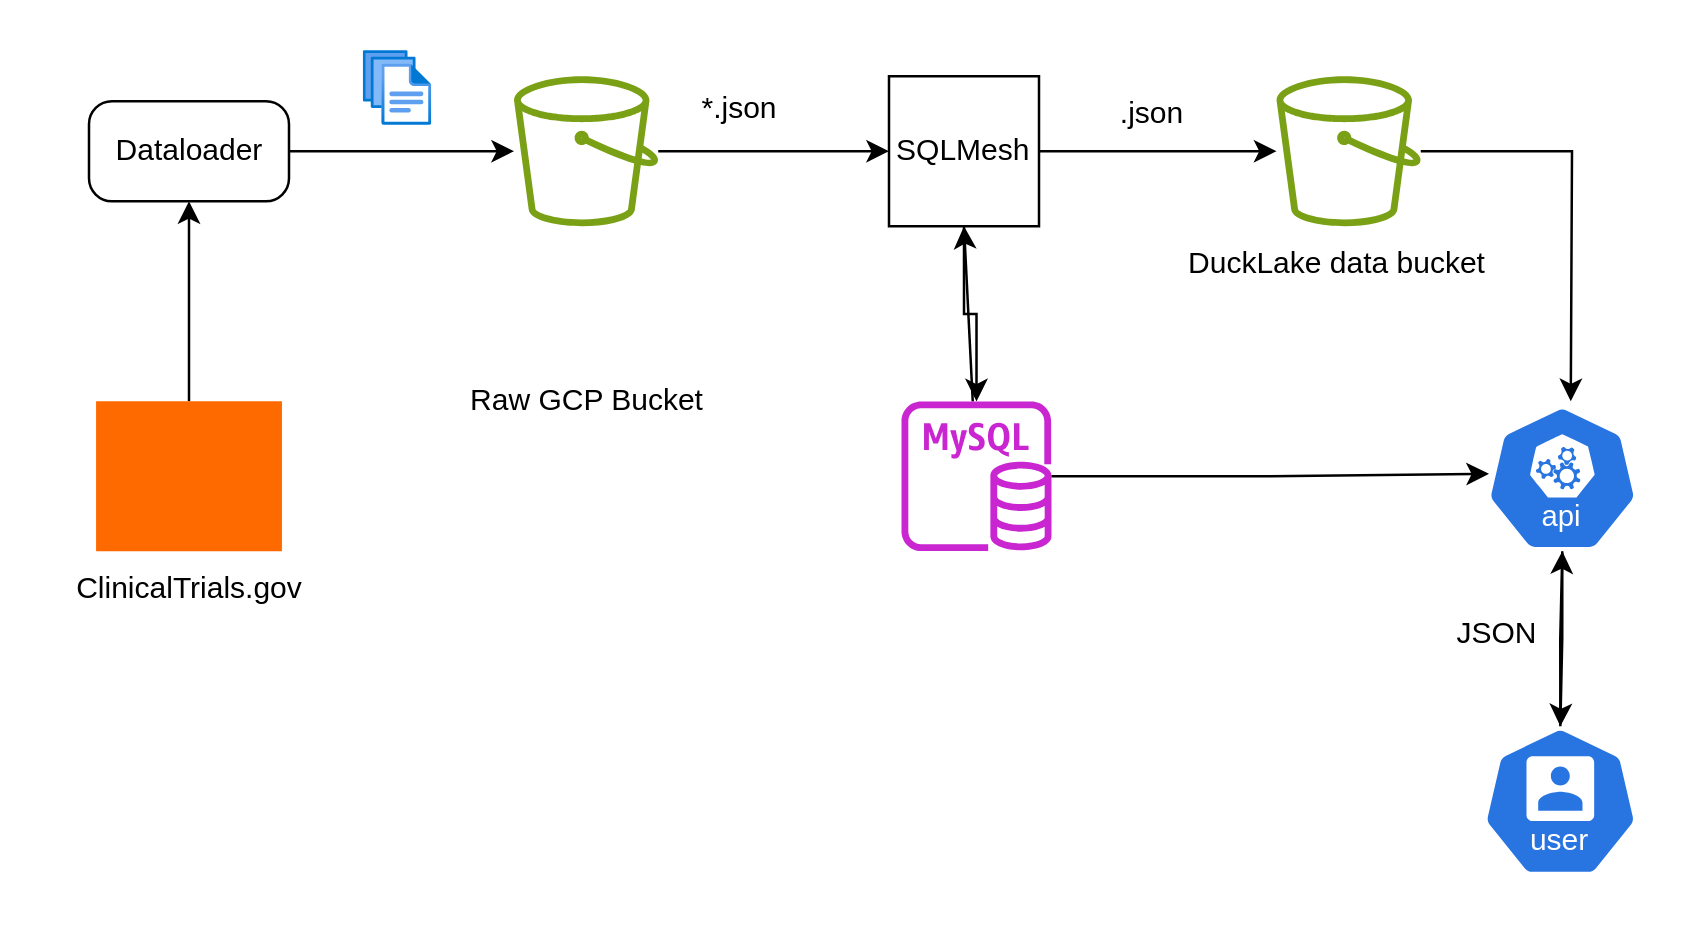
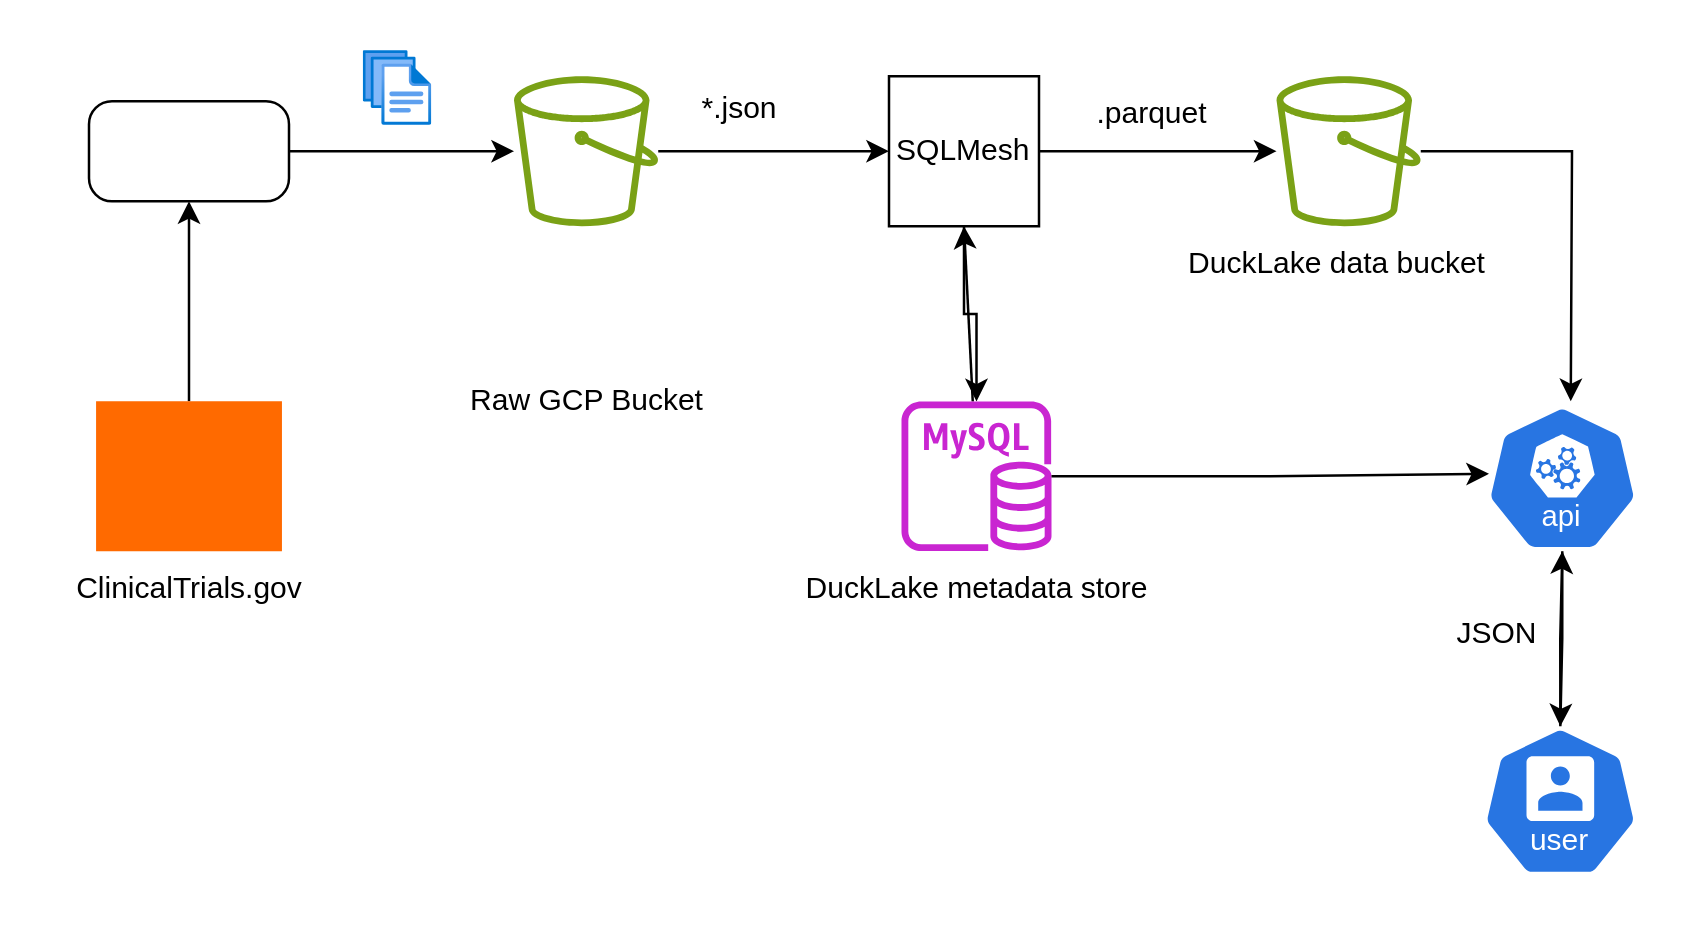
(1153, 114) -> (1153, 114)
(189, 151) -> none
none -> (976, 589)
